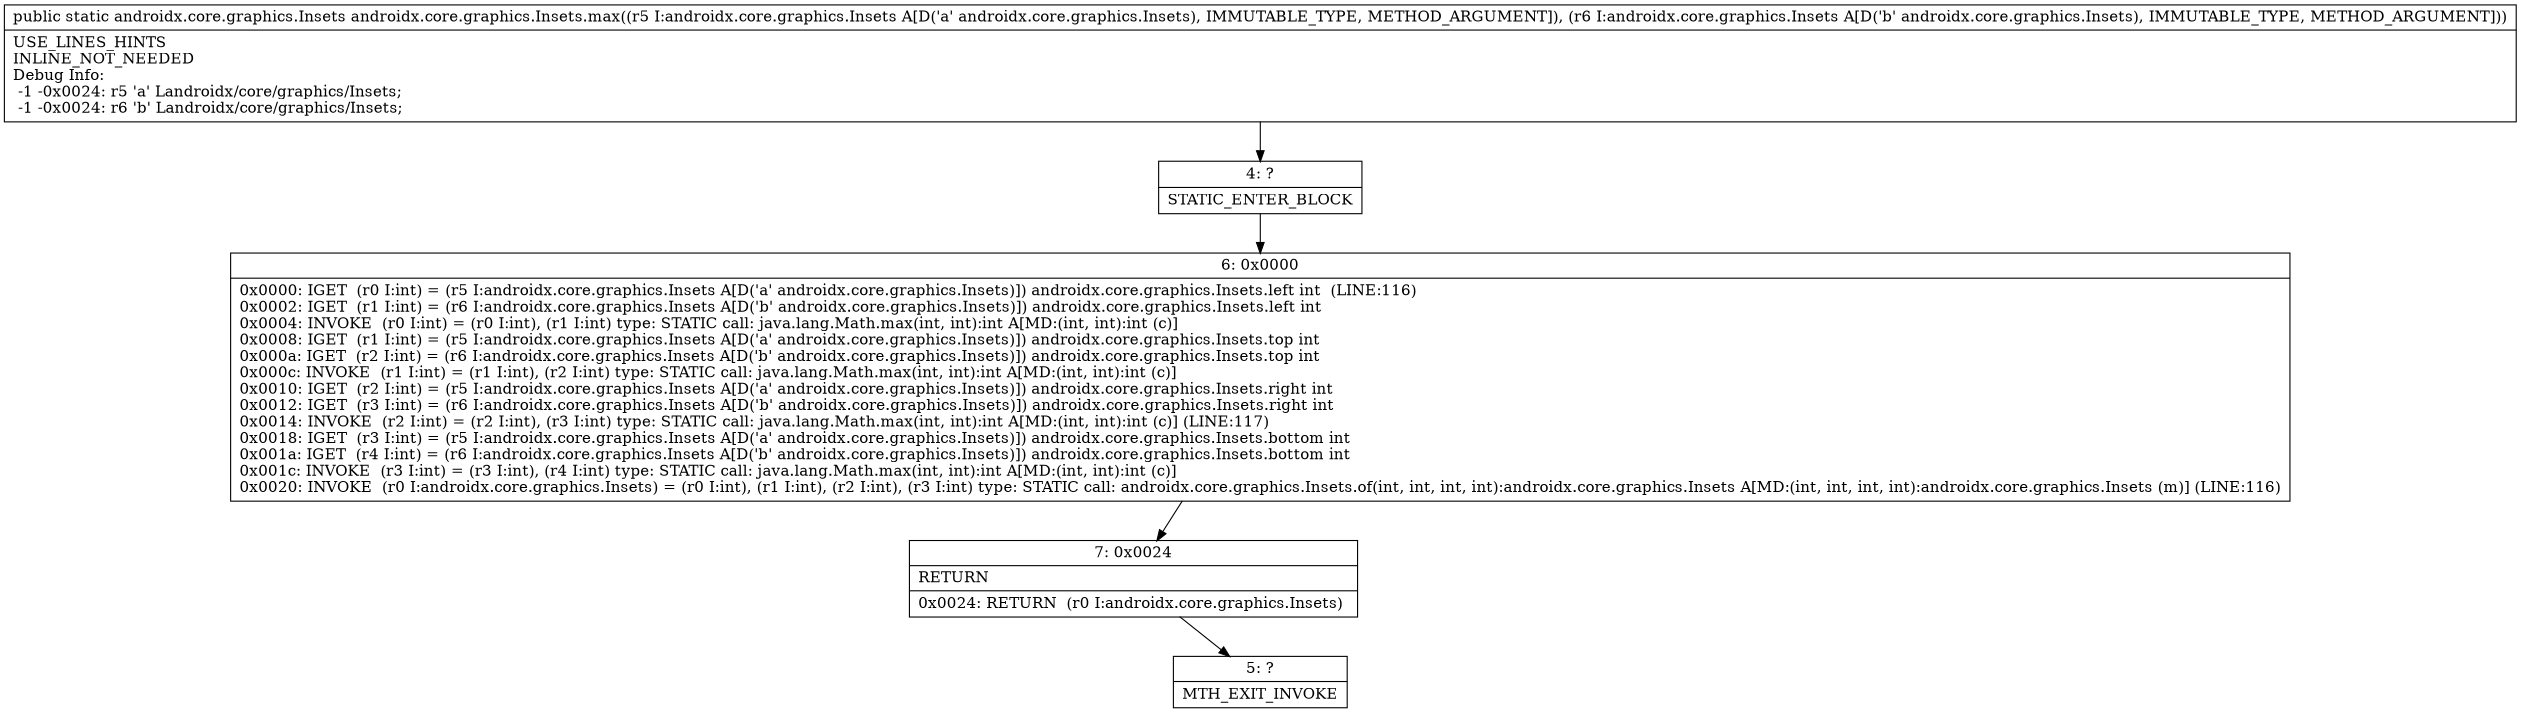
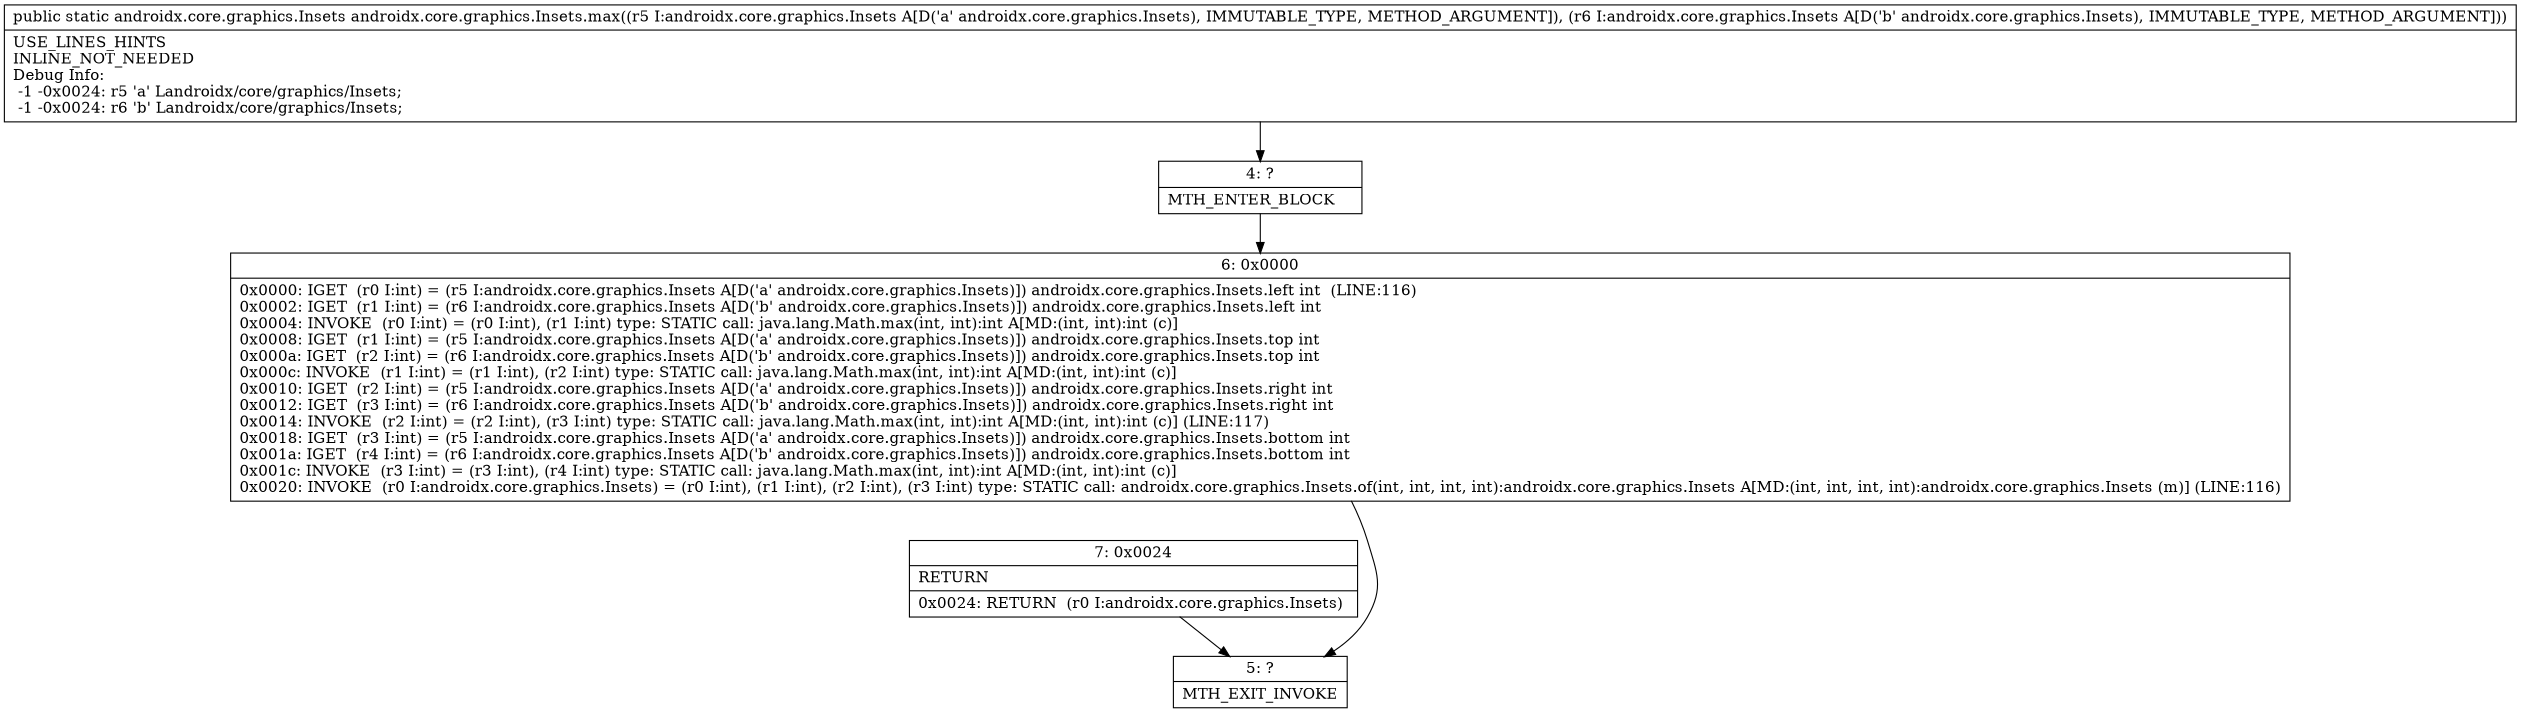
(1260, 200) -> (1252, 200)
(1173, 516) -> (1377, 582)
